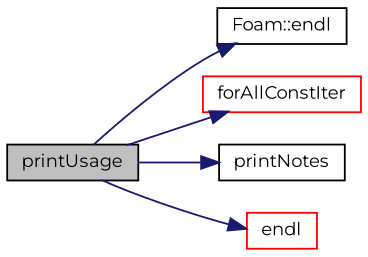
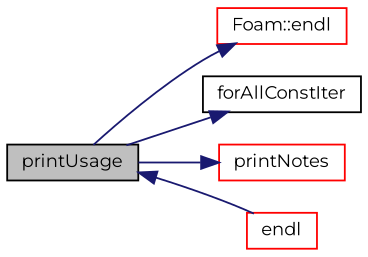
(282, 26) -> (282, 26)
(282, 94) -> (282, 94)
(282, 163) -> (282, 163)
(164, 204) -> (205, 194)
